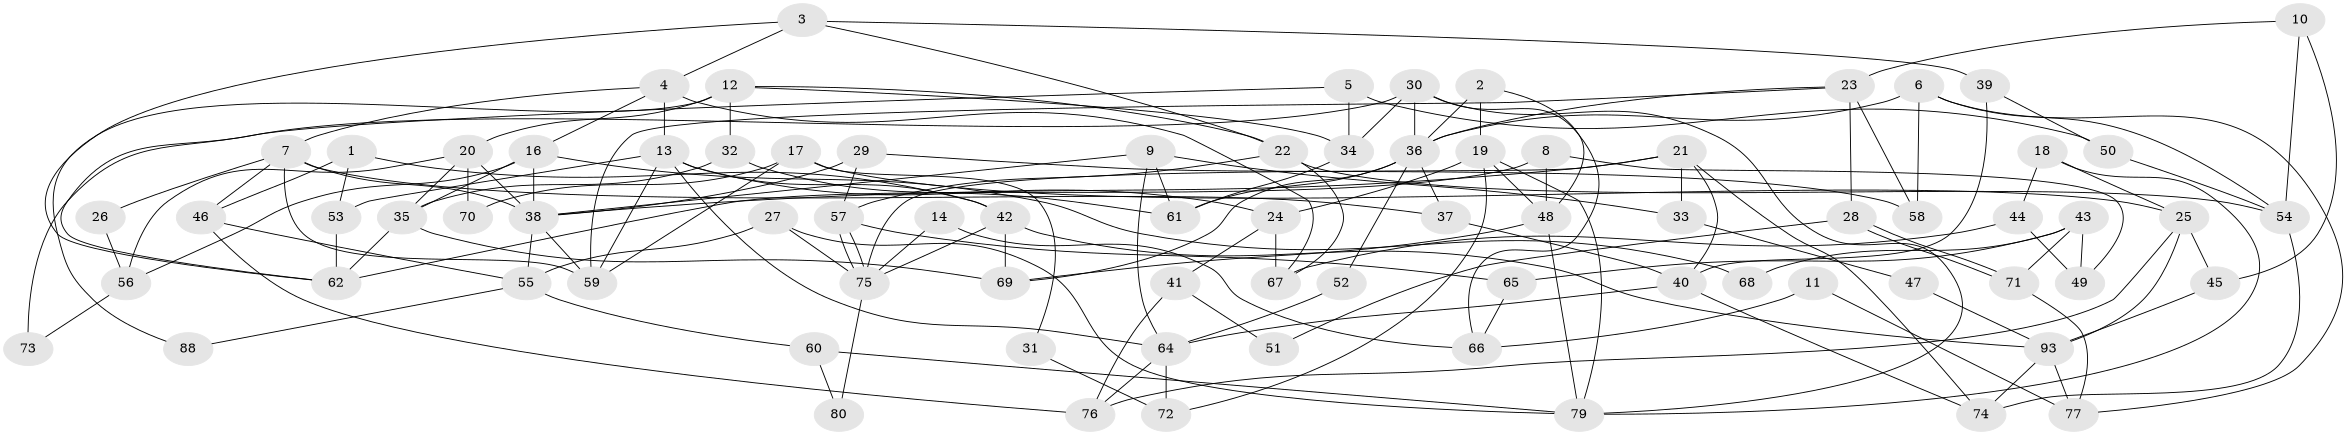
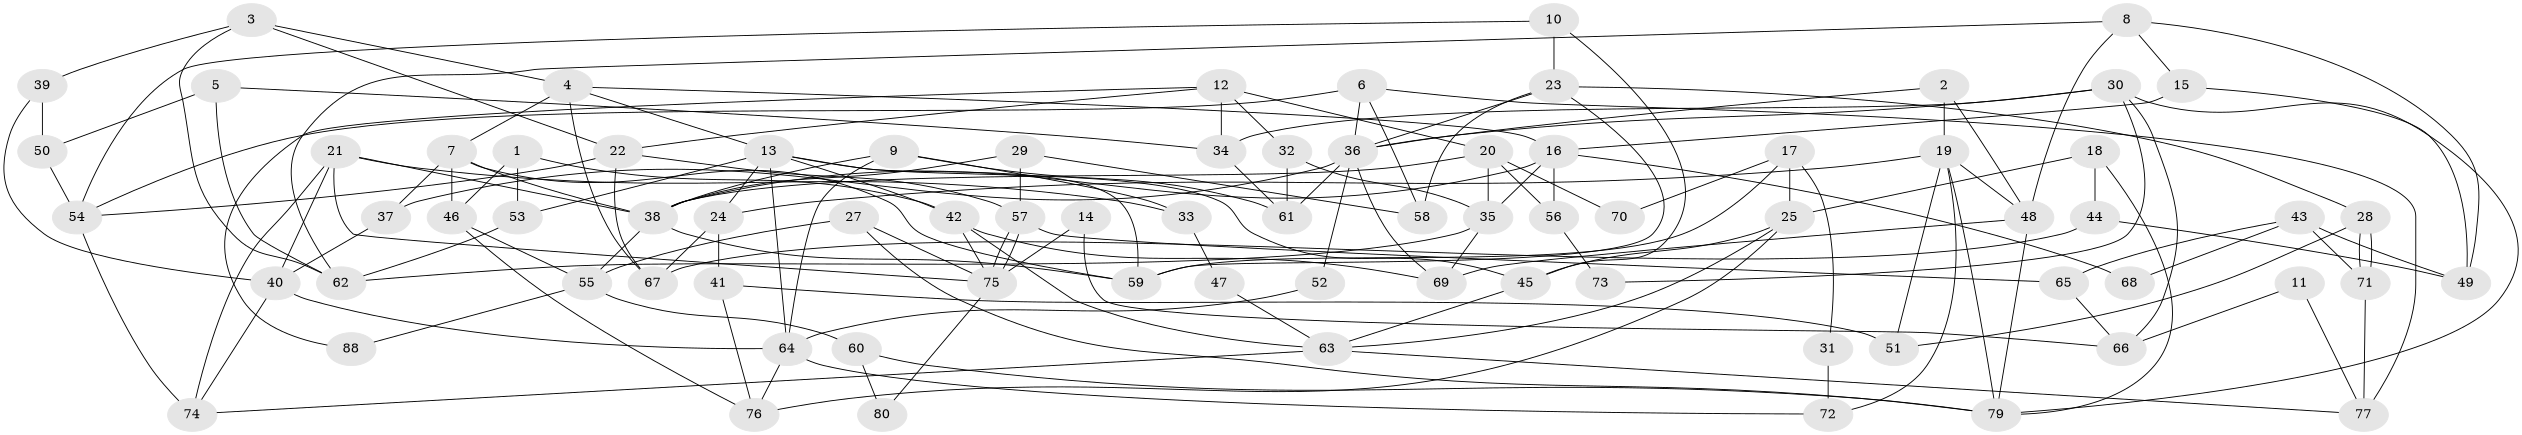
none -> (2182, 86)
none -> (1228, 207)
(101, 218) -> none
none -> (1920, 246)
(2049, 349) -> (1327, 349)
